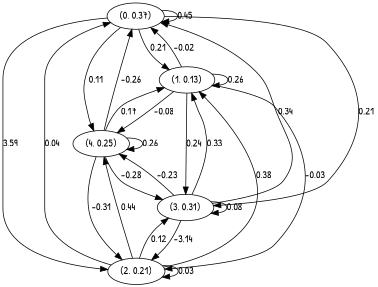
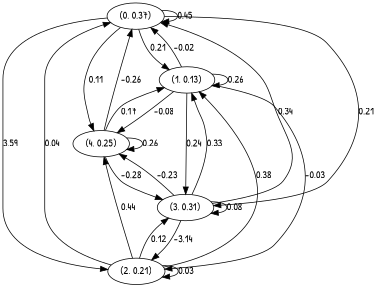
(89, 210) -> none
